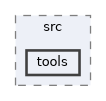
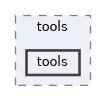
(53, 28) -> (53, 28)
